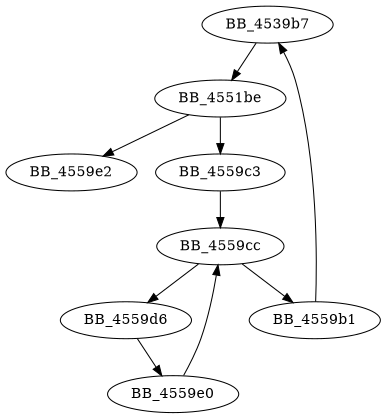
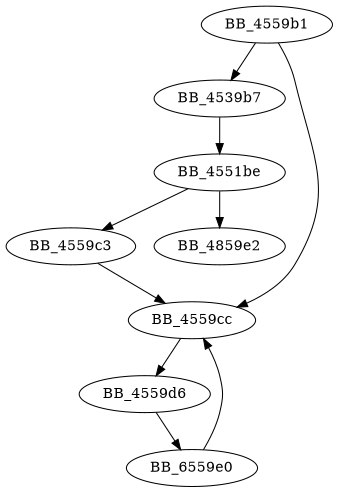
(72, 172) -> (220, 246)
(264, 280) -> (318, 184)
(173, 394) -> (192, 468)
